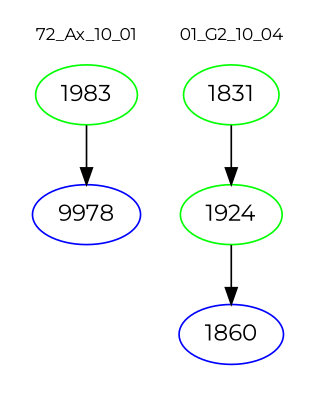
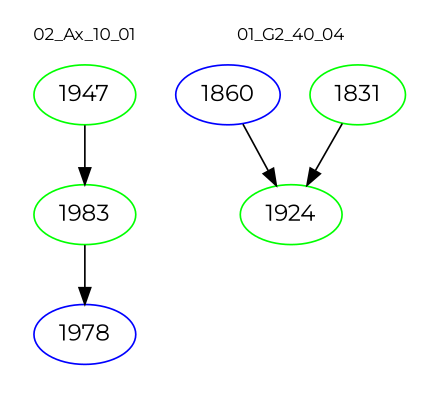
(87, 36) -> (85, 36)
(232, 36) -> (291, 36)
none -> (85, 95)
(87, 215) -> (85, 334)
(231, 266) -> (256, 147)
